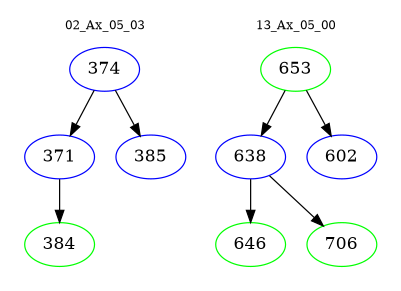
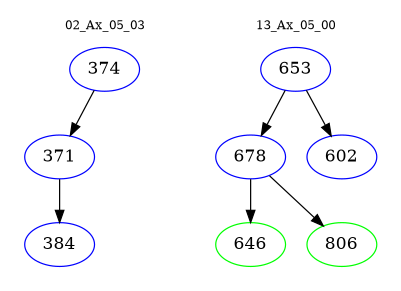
(296, 69) -> (296, 69)
(151, 157) -> none
(251, 157) -> (251, 157)
(60, 245) -> (60, 245)
(342, 245) -> (342, 245)
